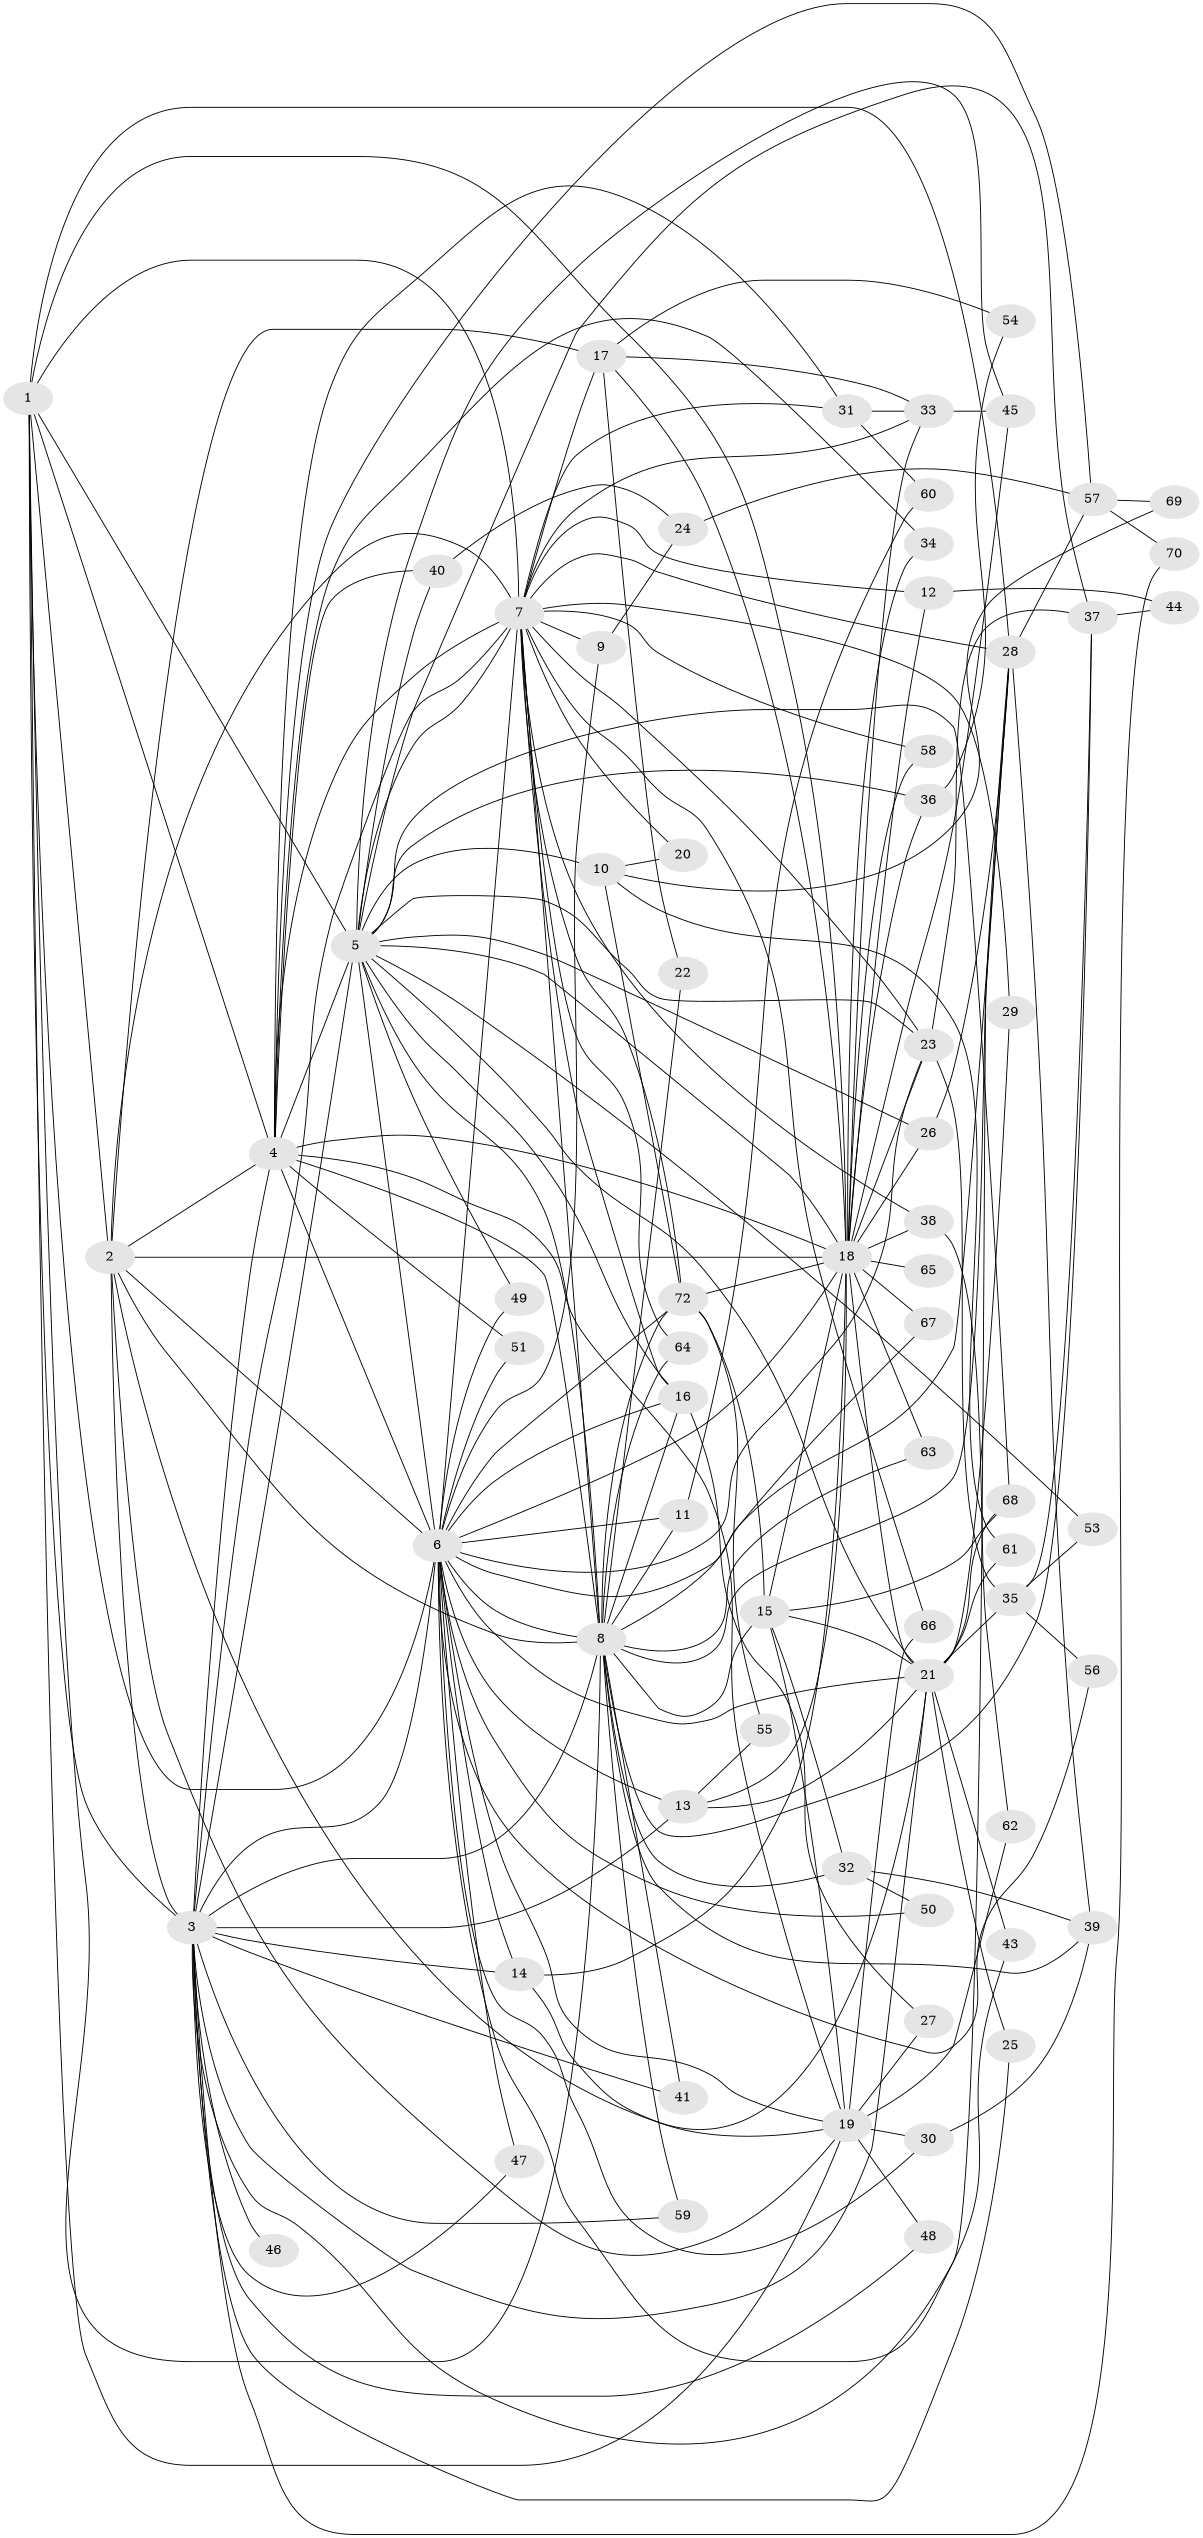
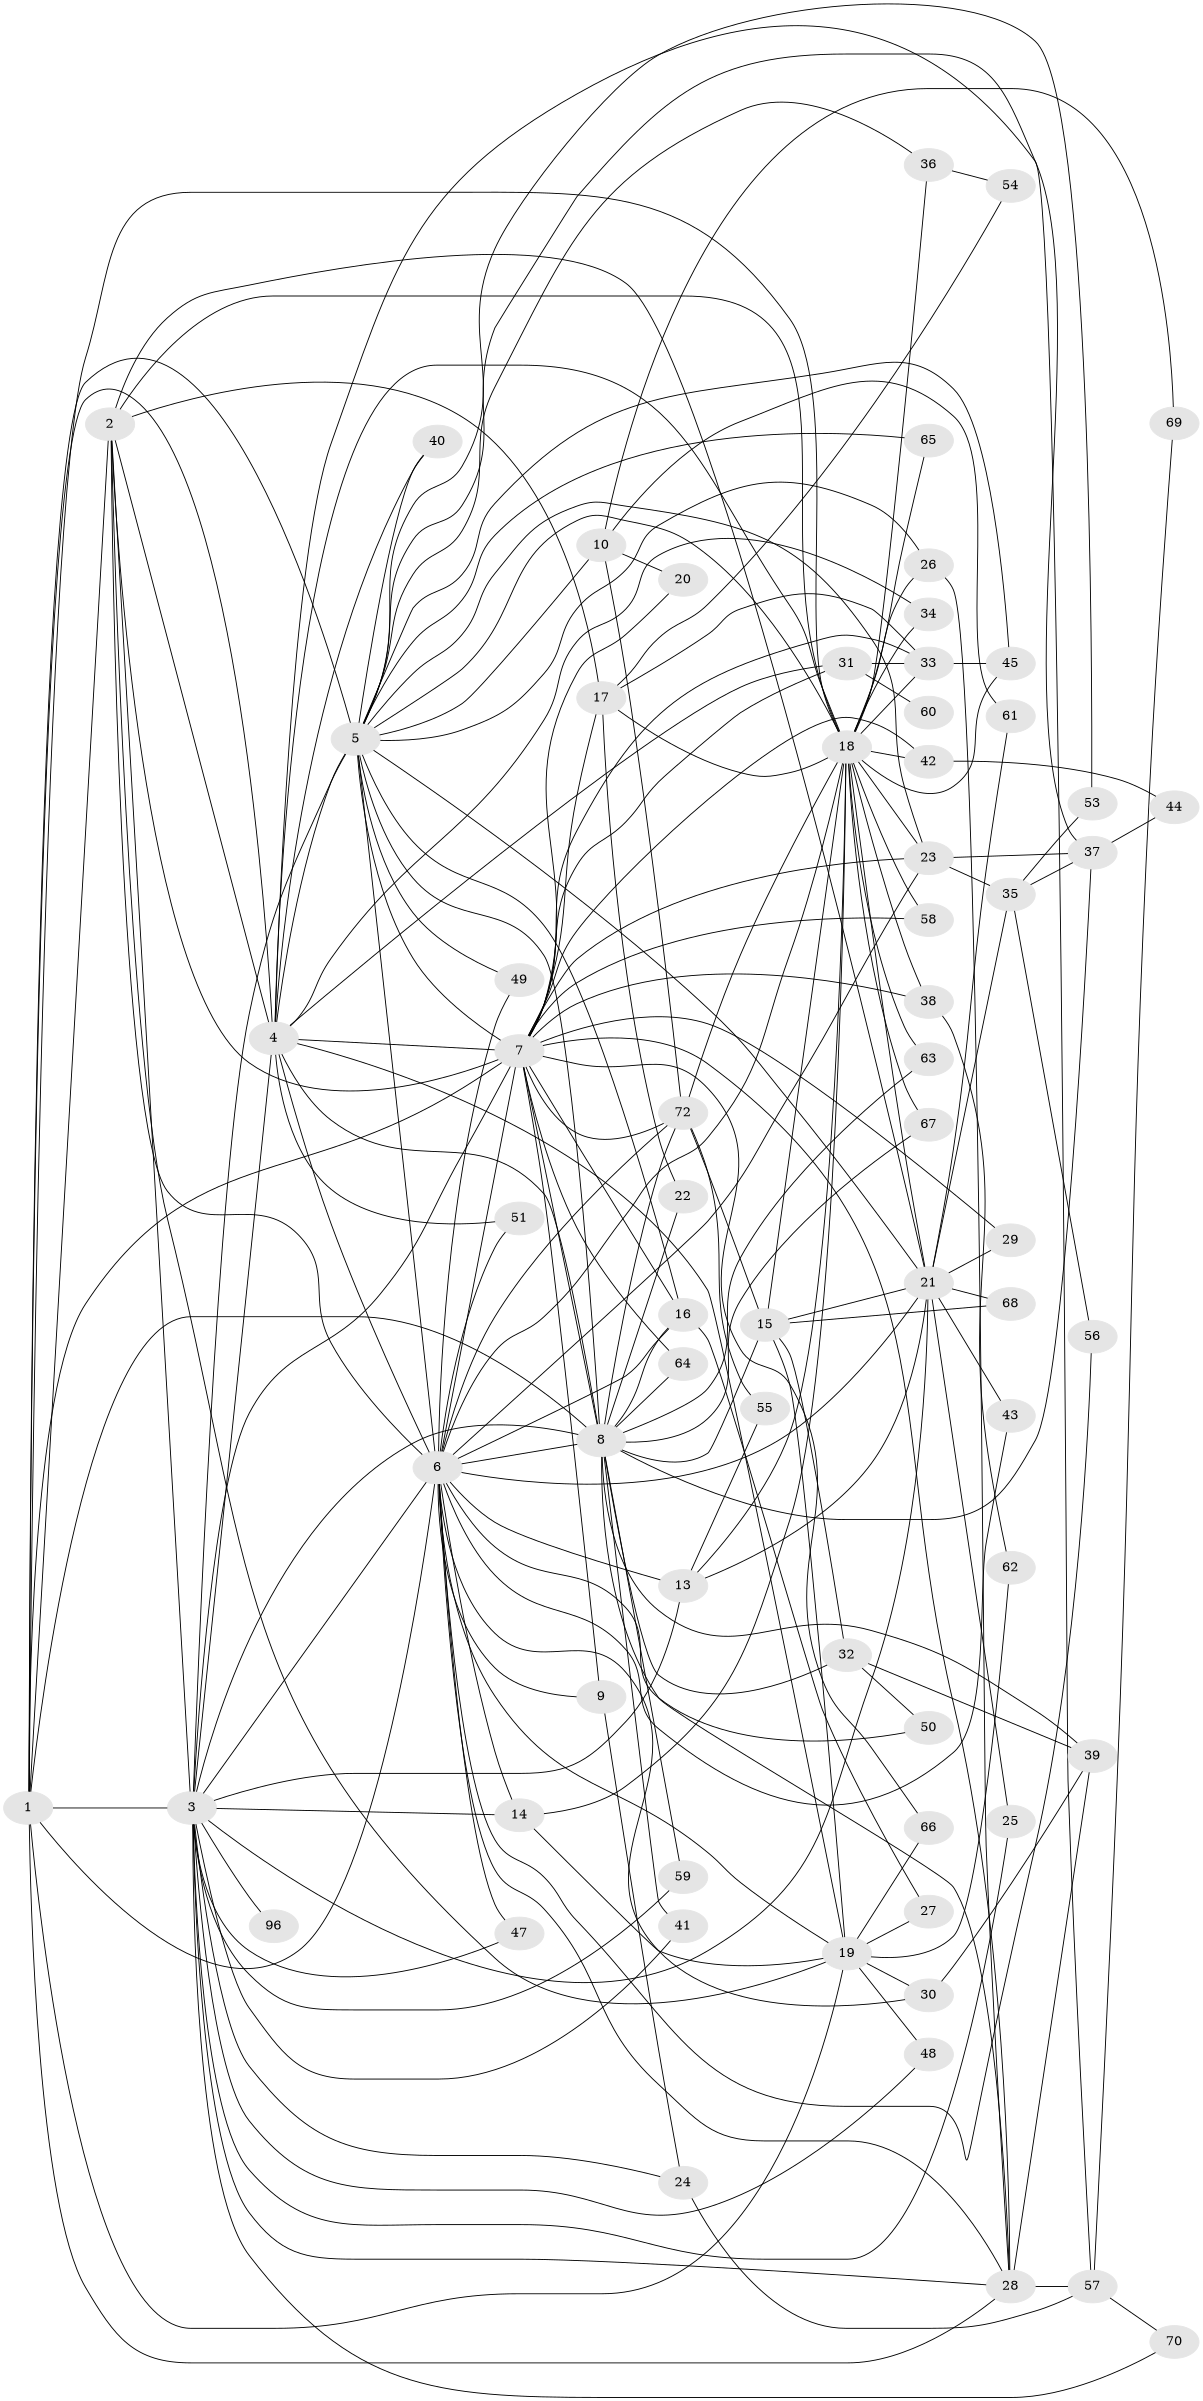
(563, 494) -> (320, 2132)
(929, 593) -> (929, 762)
(950, 724) -> (577, 480)
(683, 1516) -> none
(304, 1518) -> none
(274, 2251) -> (274, 1926)
